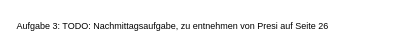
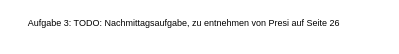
(199, 27) -> (210, 23)
